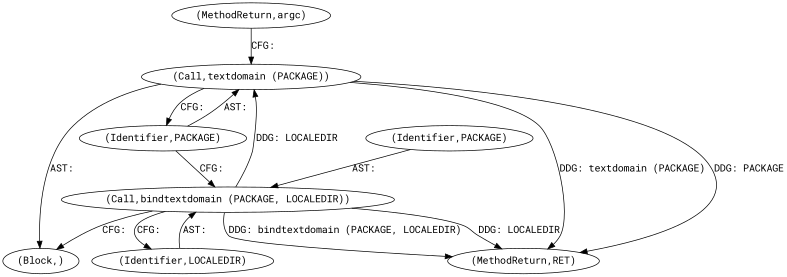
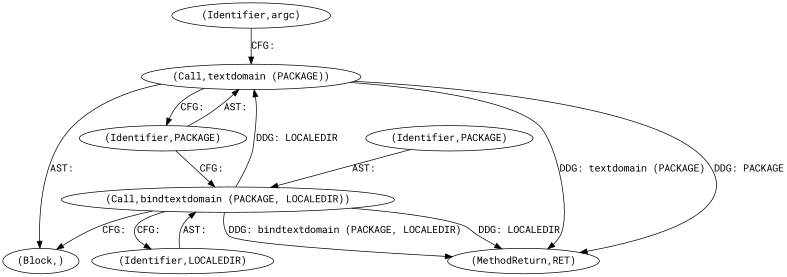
(251, 16) -> (251, 16)
